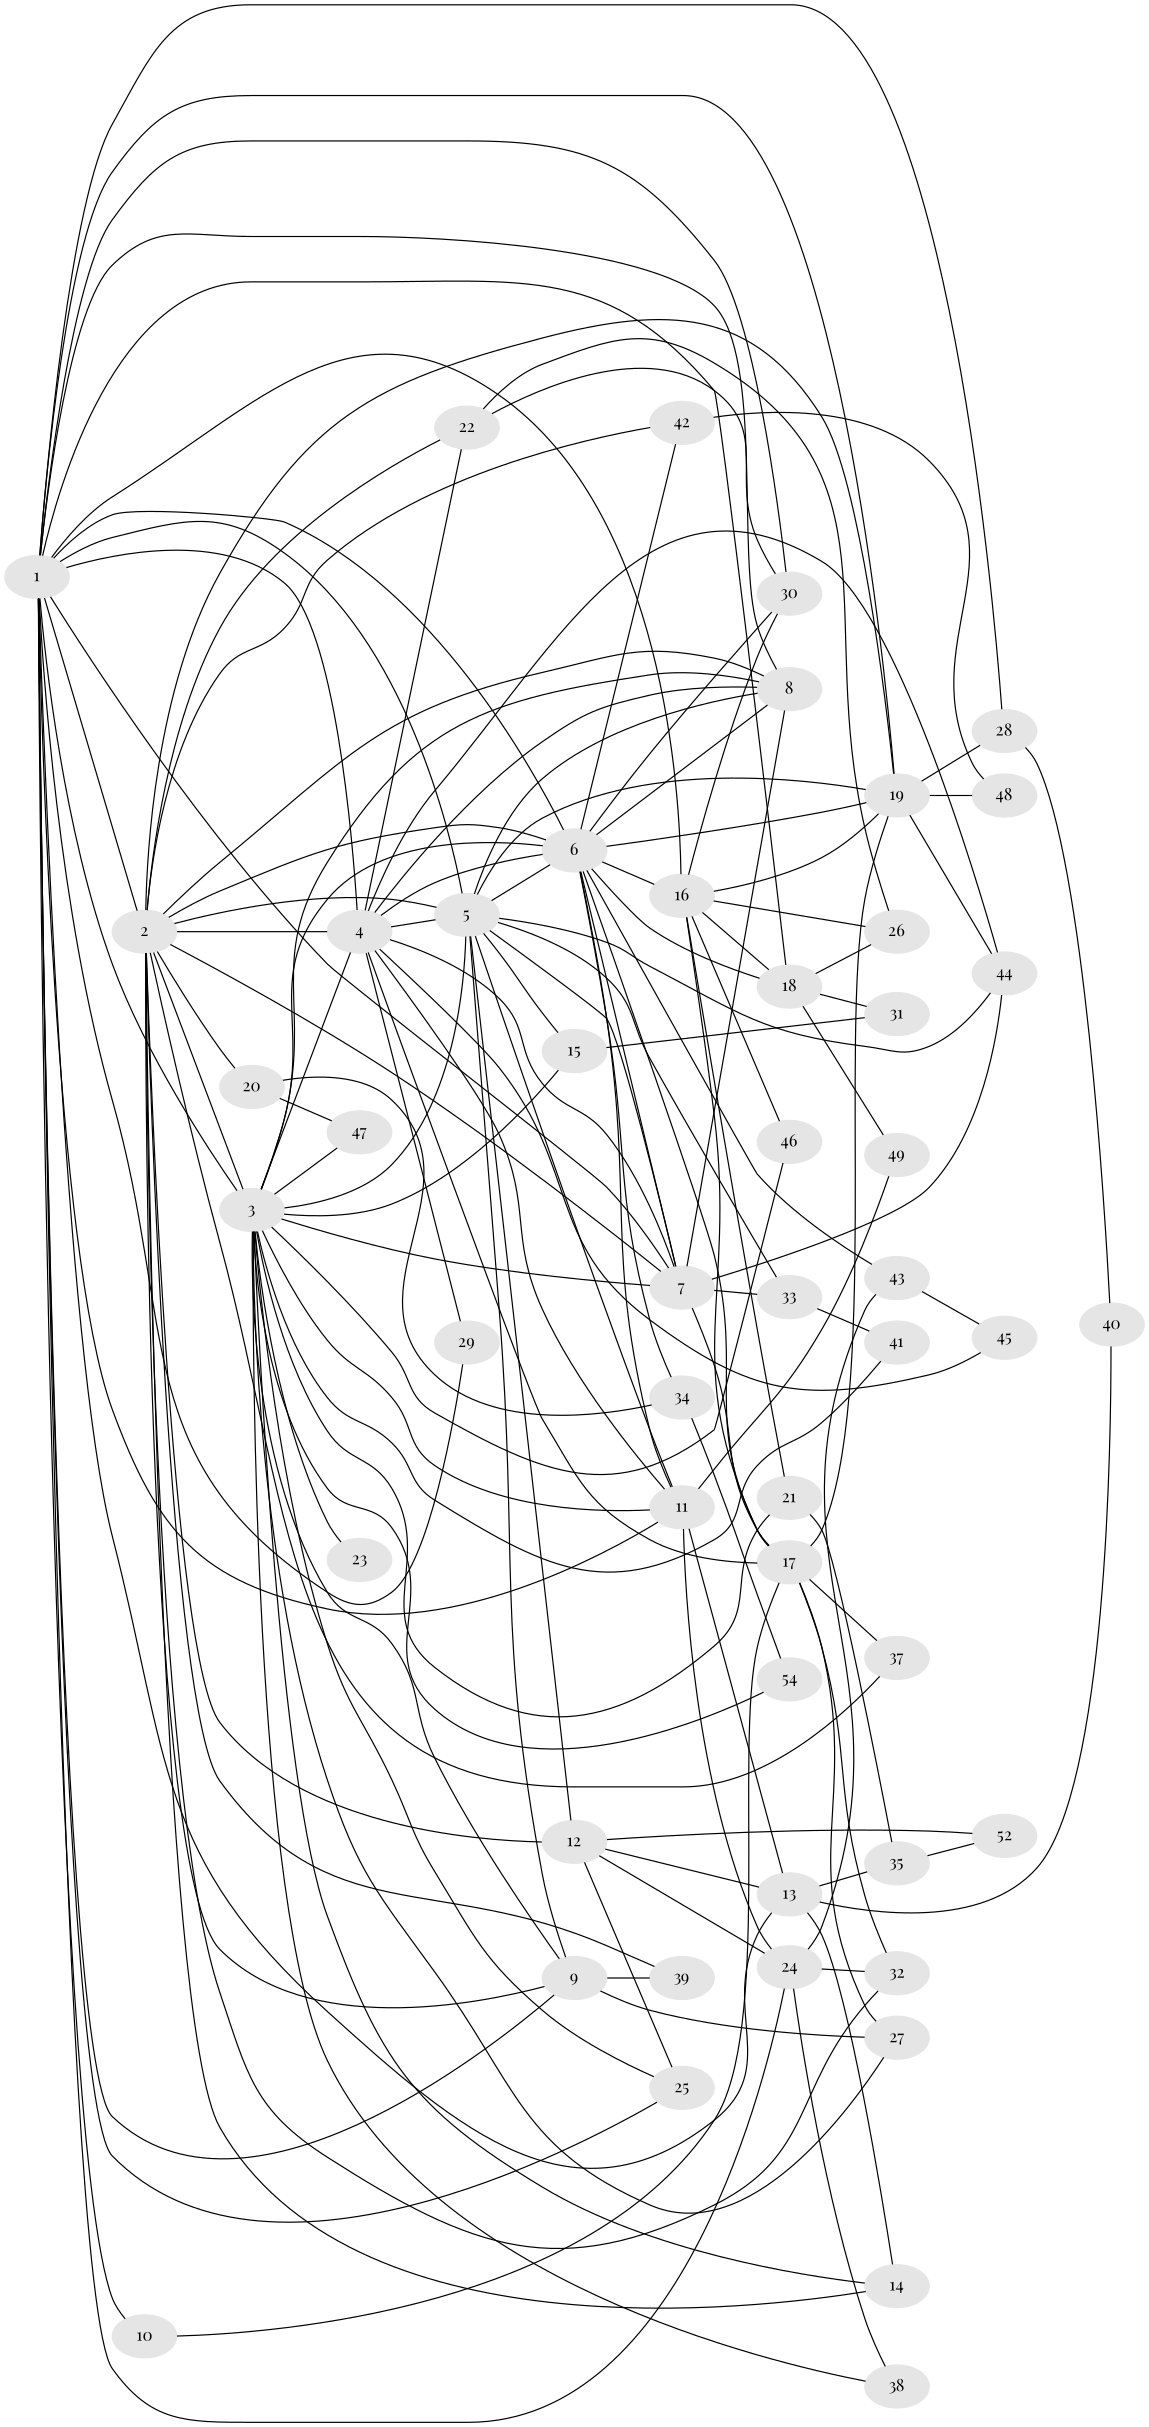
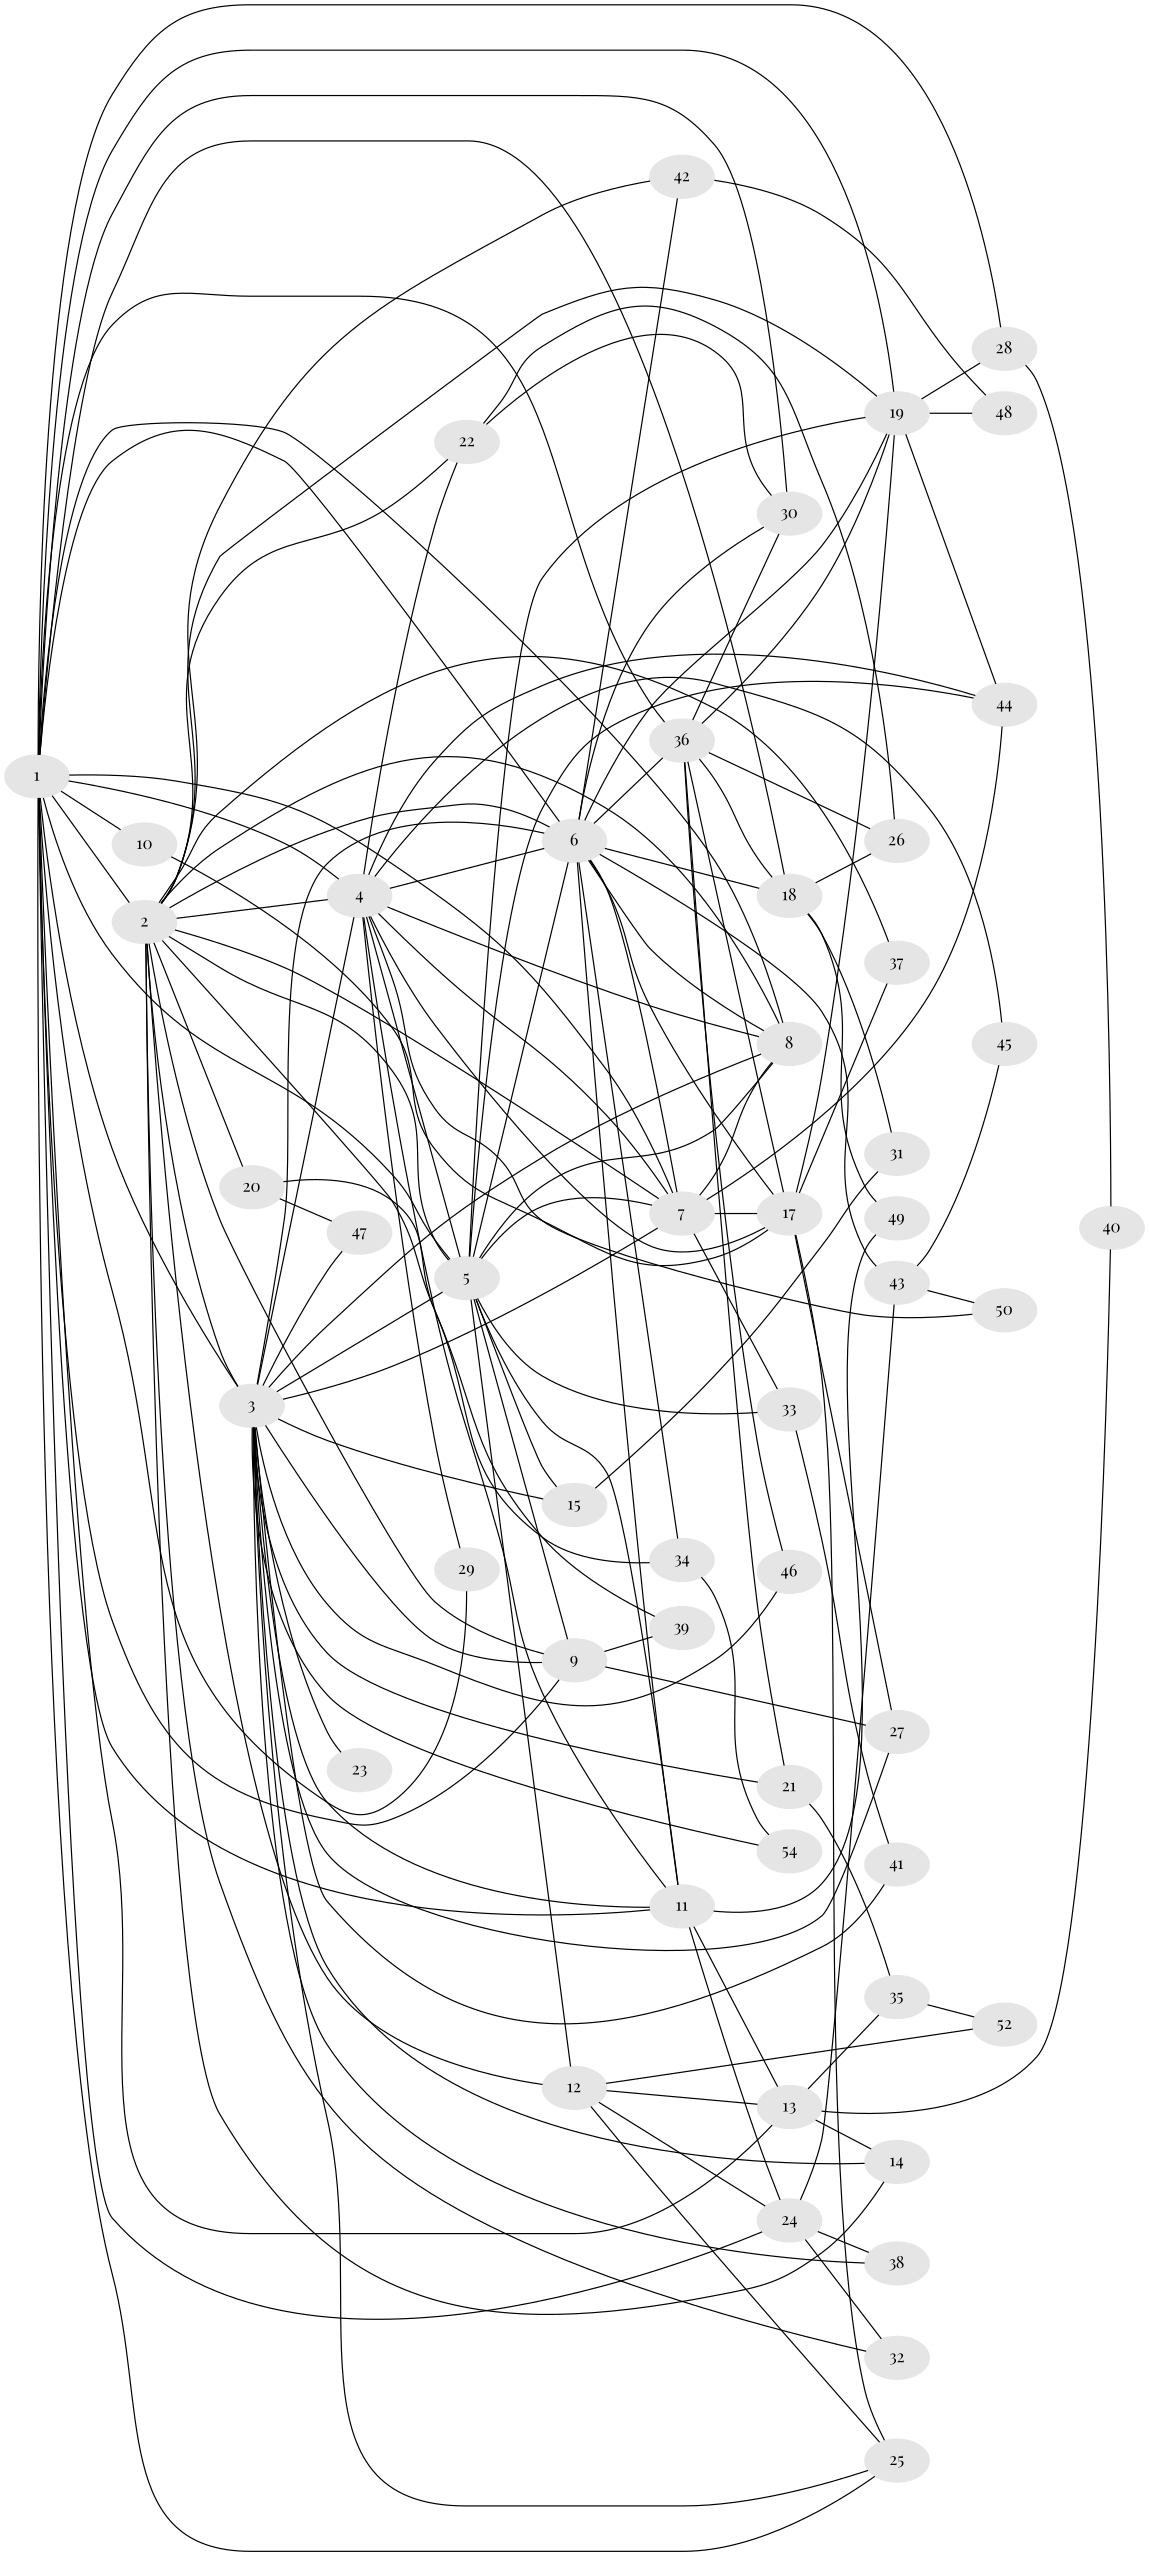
(682, 896) -> (682, 741)
none -> (1005, 1310)
(842, 1768) -> (834, 1809)
